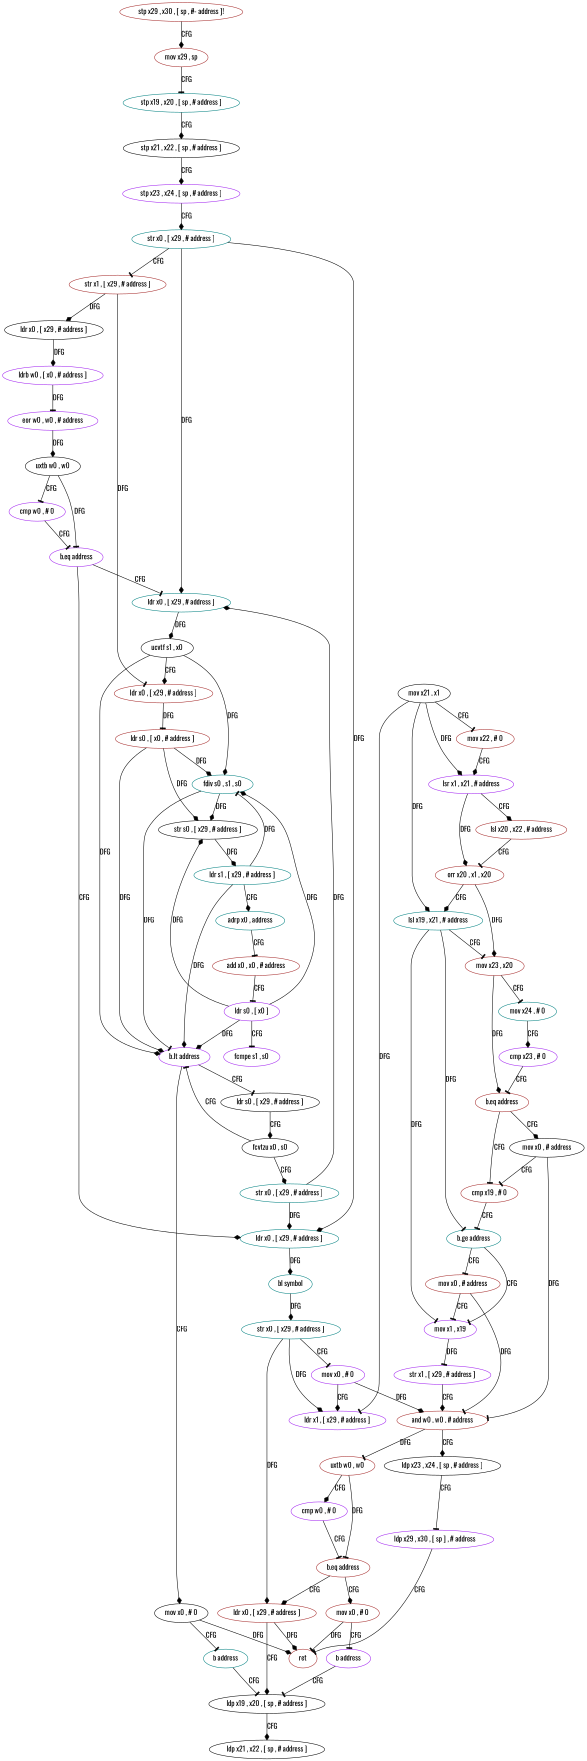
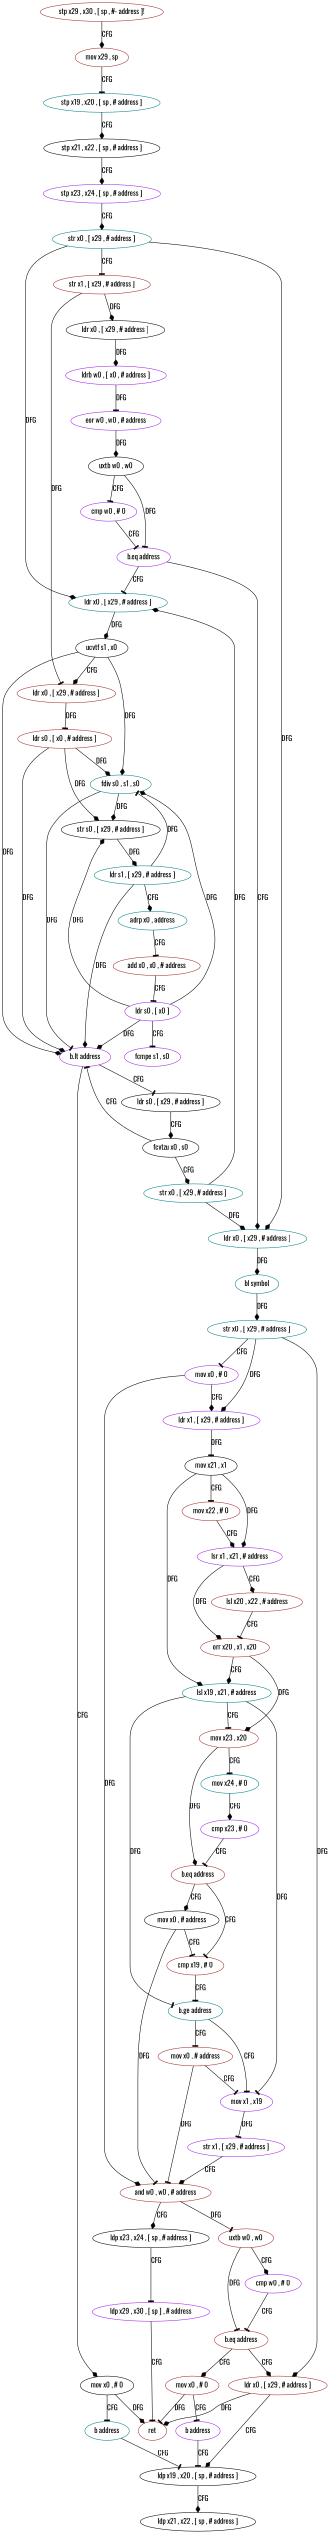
(379, 1053) -> (211, 1442)
